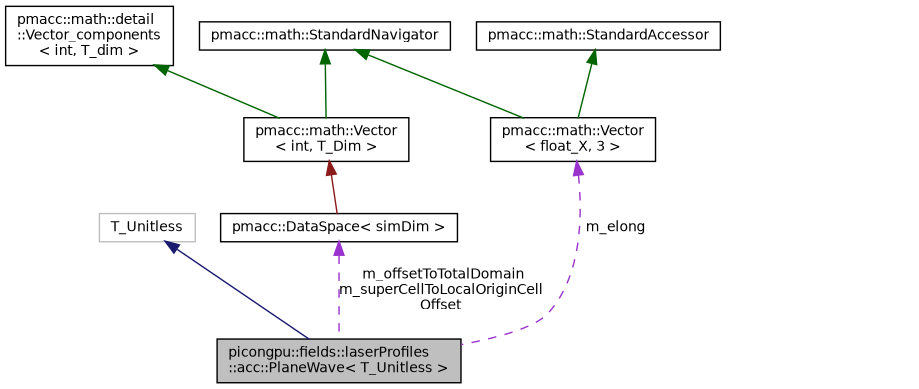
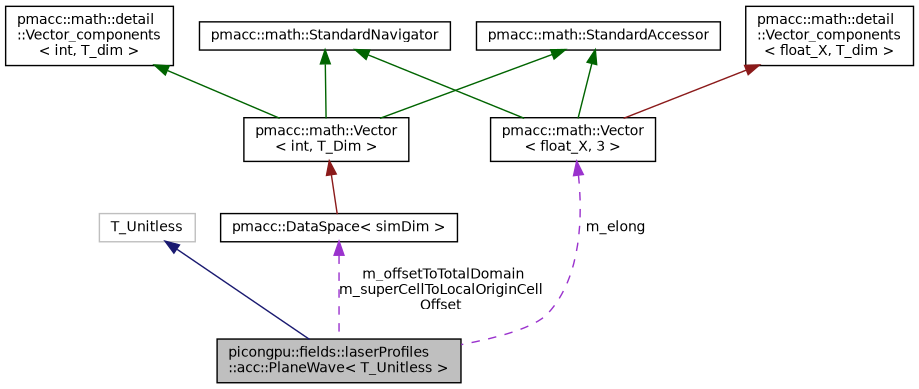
none -> (830, 36)
none -> (470, 85)
